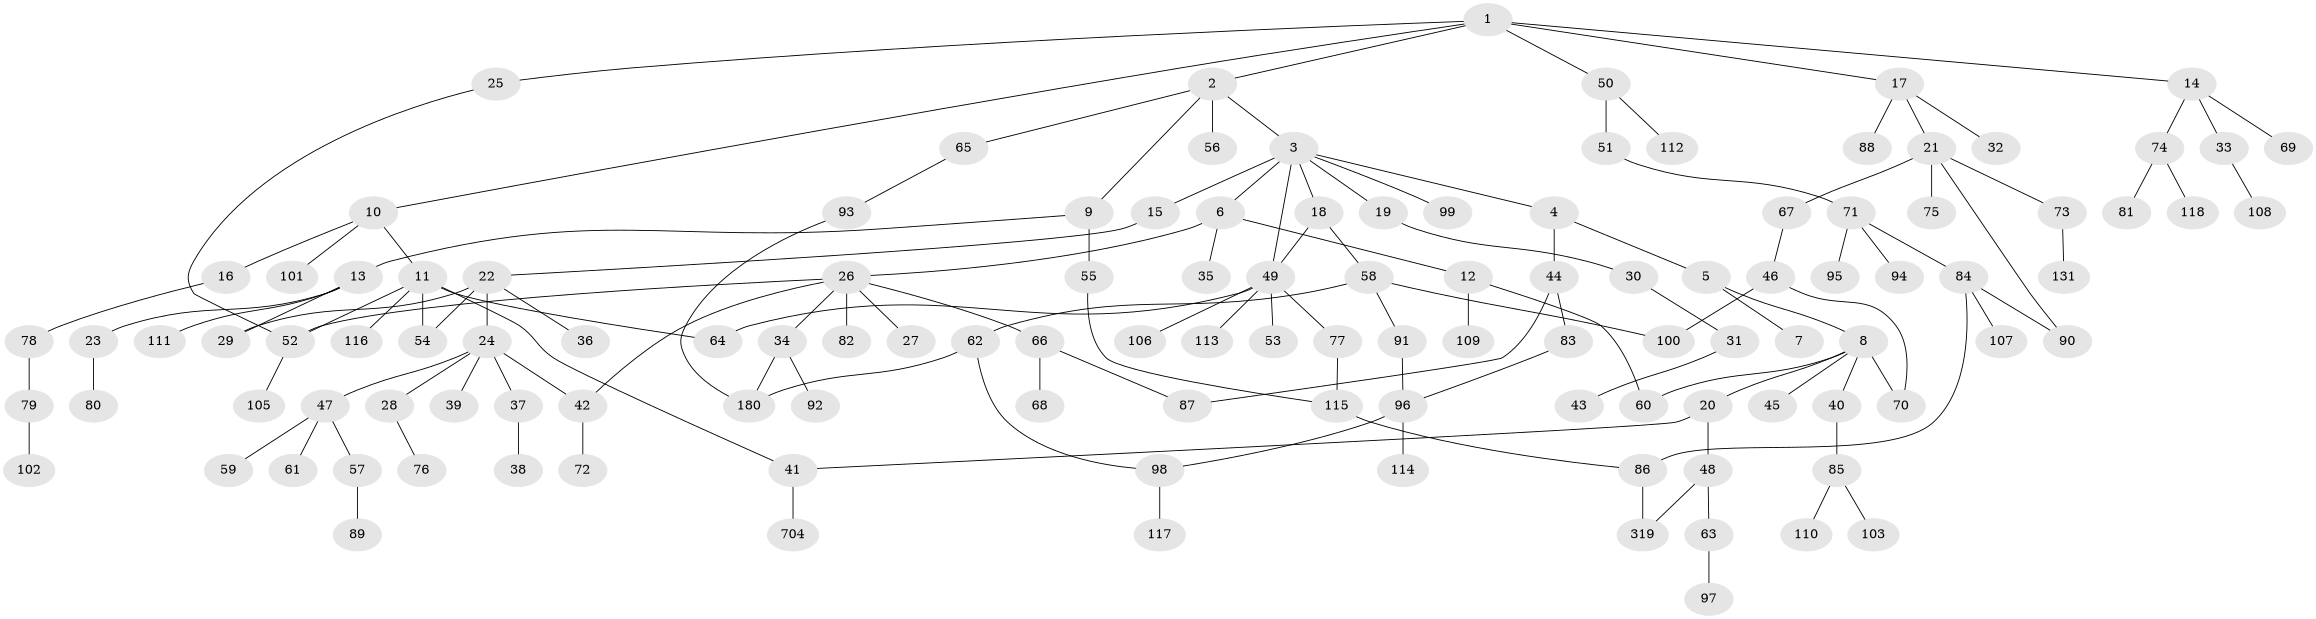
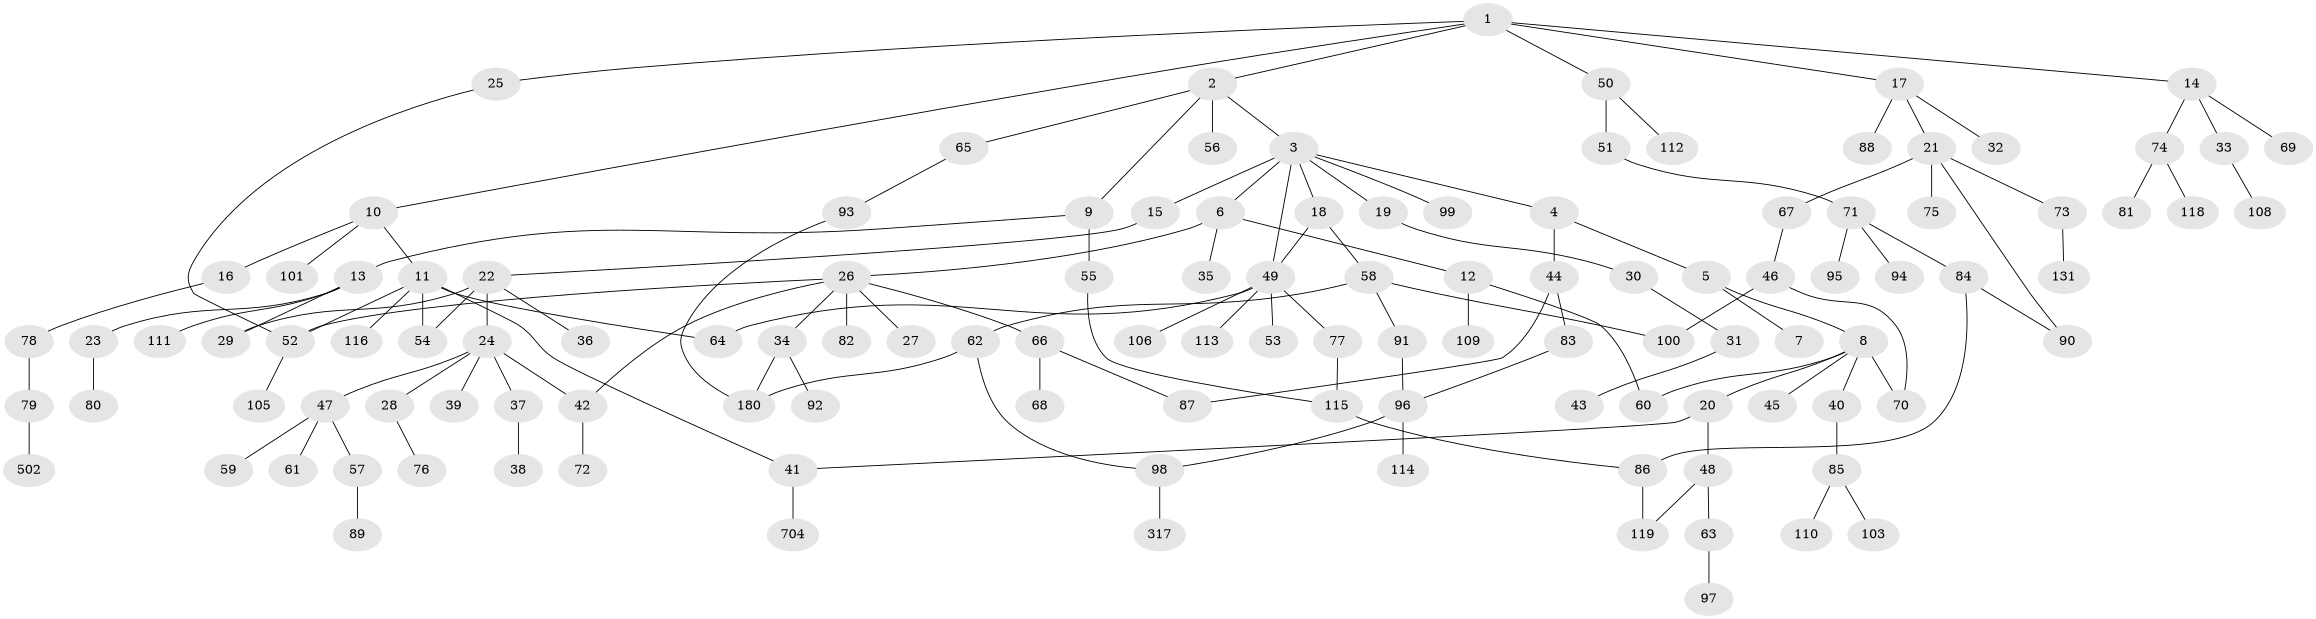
(2001, 342) -> none
(29, 470) -> (29, 470)
(1160, 535) -> (1160, 535)
(1643, 535) -> (1643, 535)
